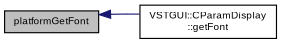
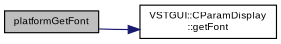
(125, 14) -> (114, 29)
